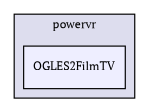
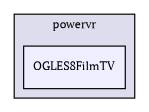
(74, 67) -> (74, 67)
